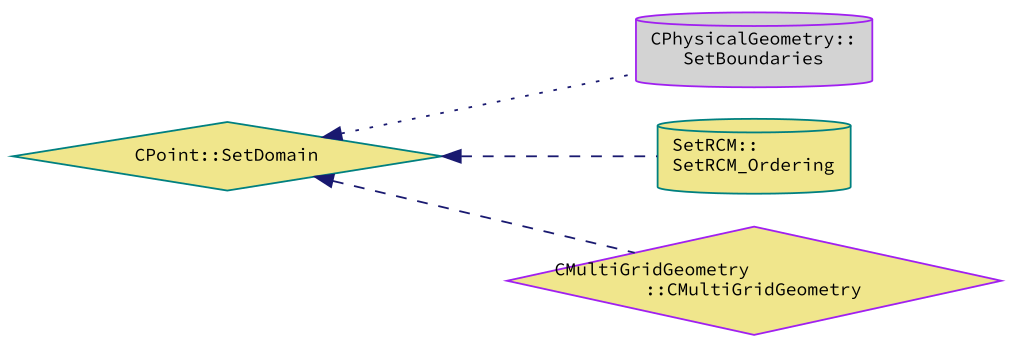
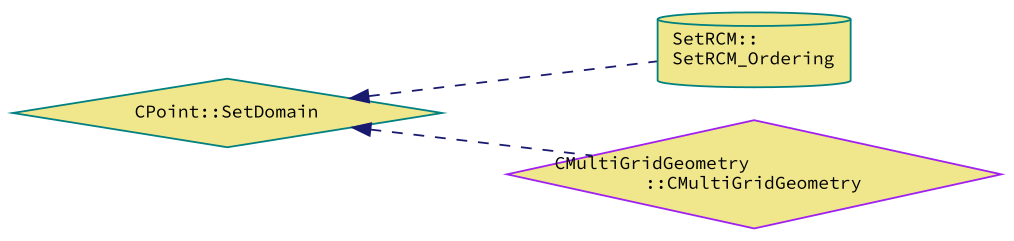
(754, 50) -> none
